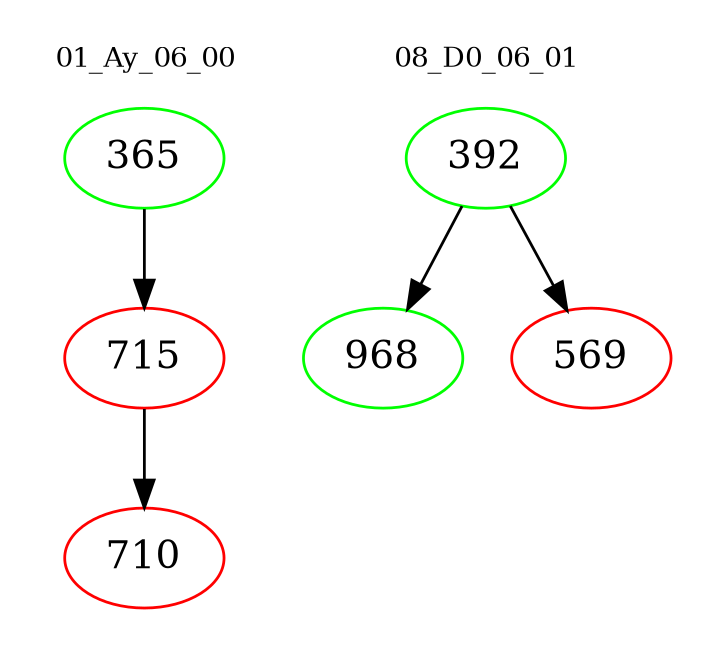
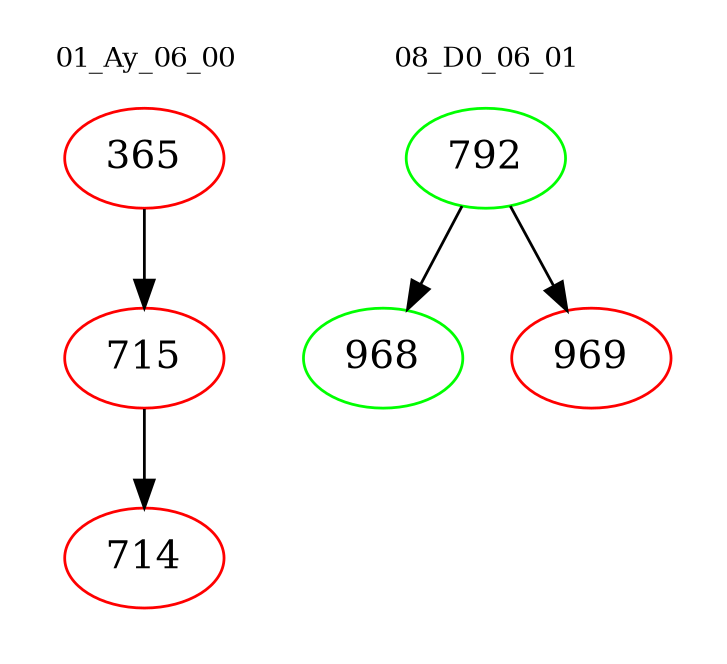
(144, 158) -> (144, 158)
(486, 158) -> (486, 158)
(591, 358) -> (591, 358)
(144, 558) -> (144, 558)
